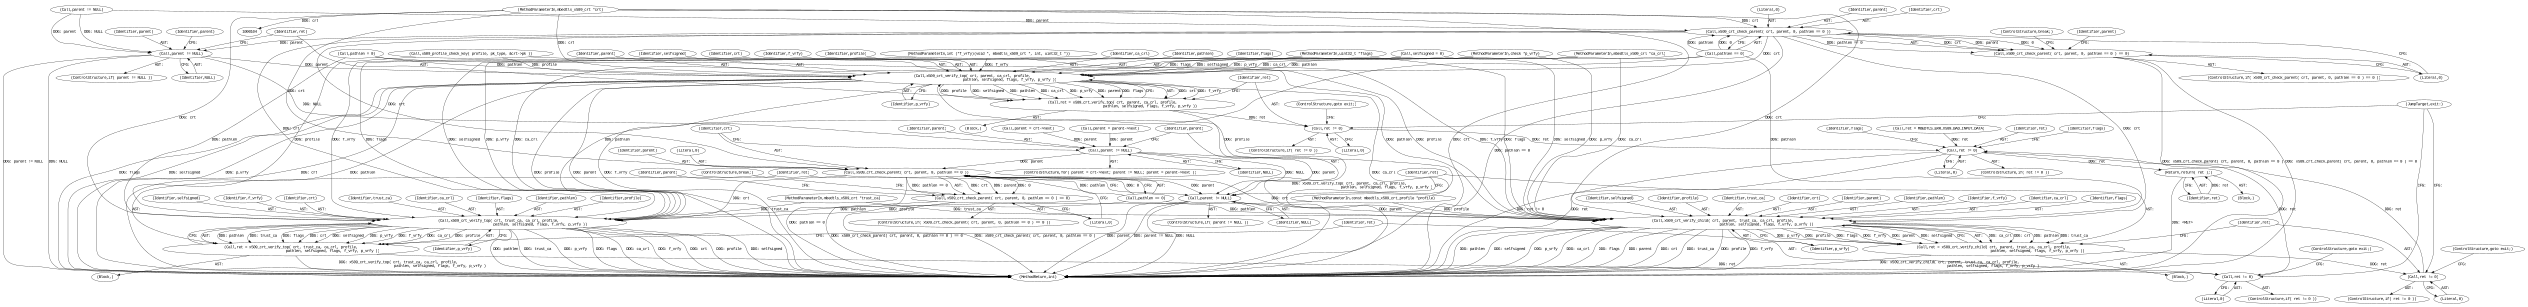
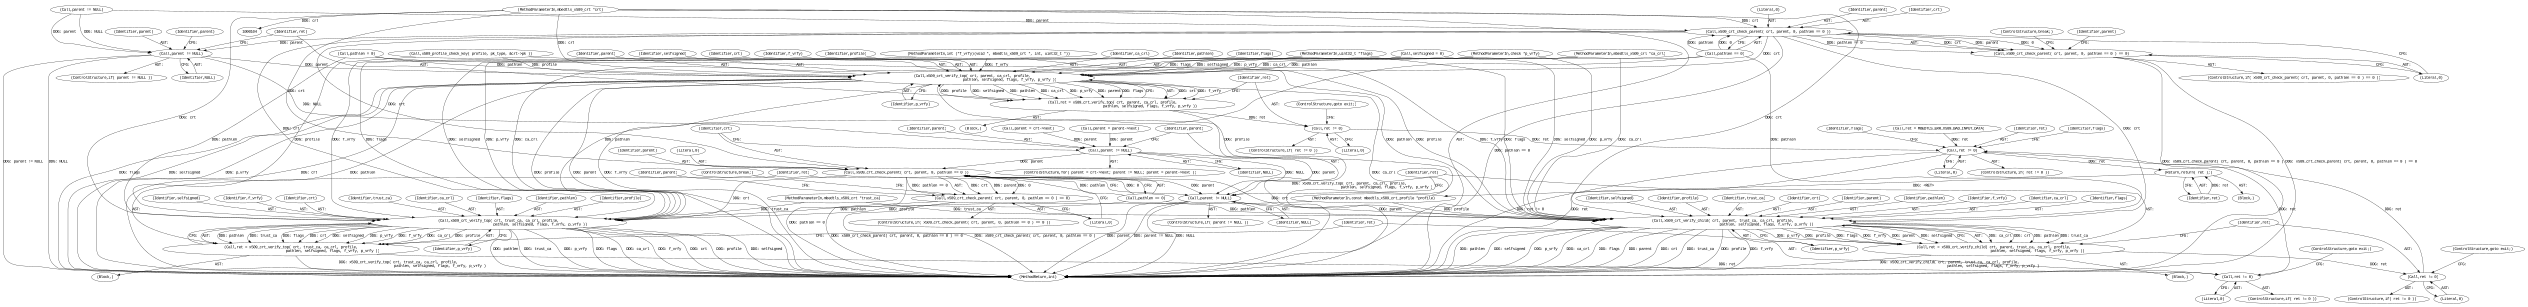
(2424, 104) -> none
(1461, 140) -> (1461, 140)
(1924, 271) -> (1802, 185)
